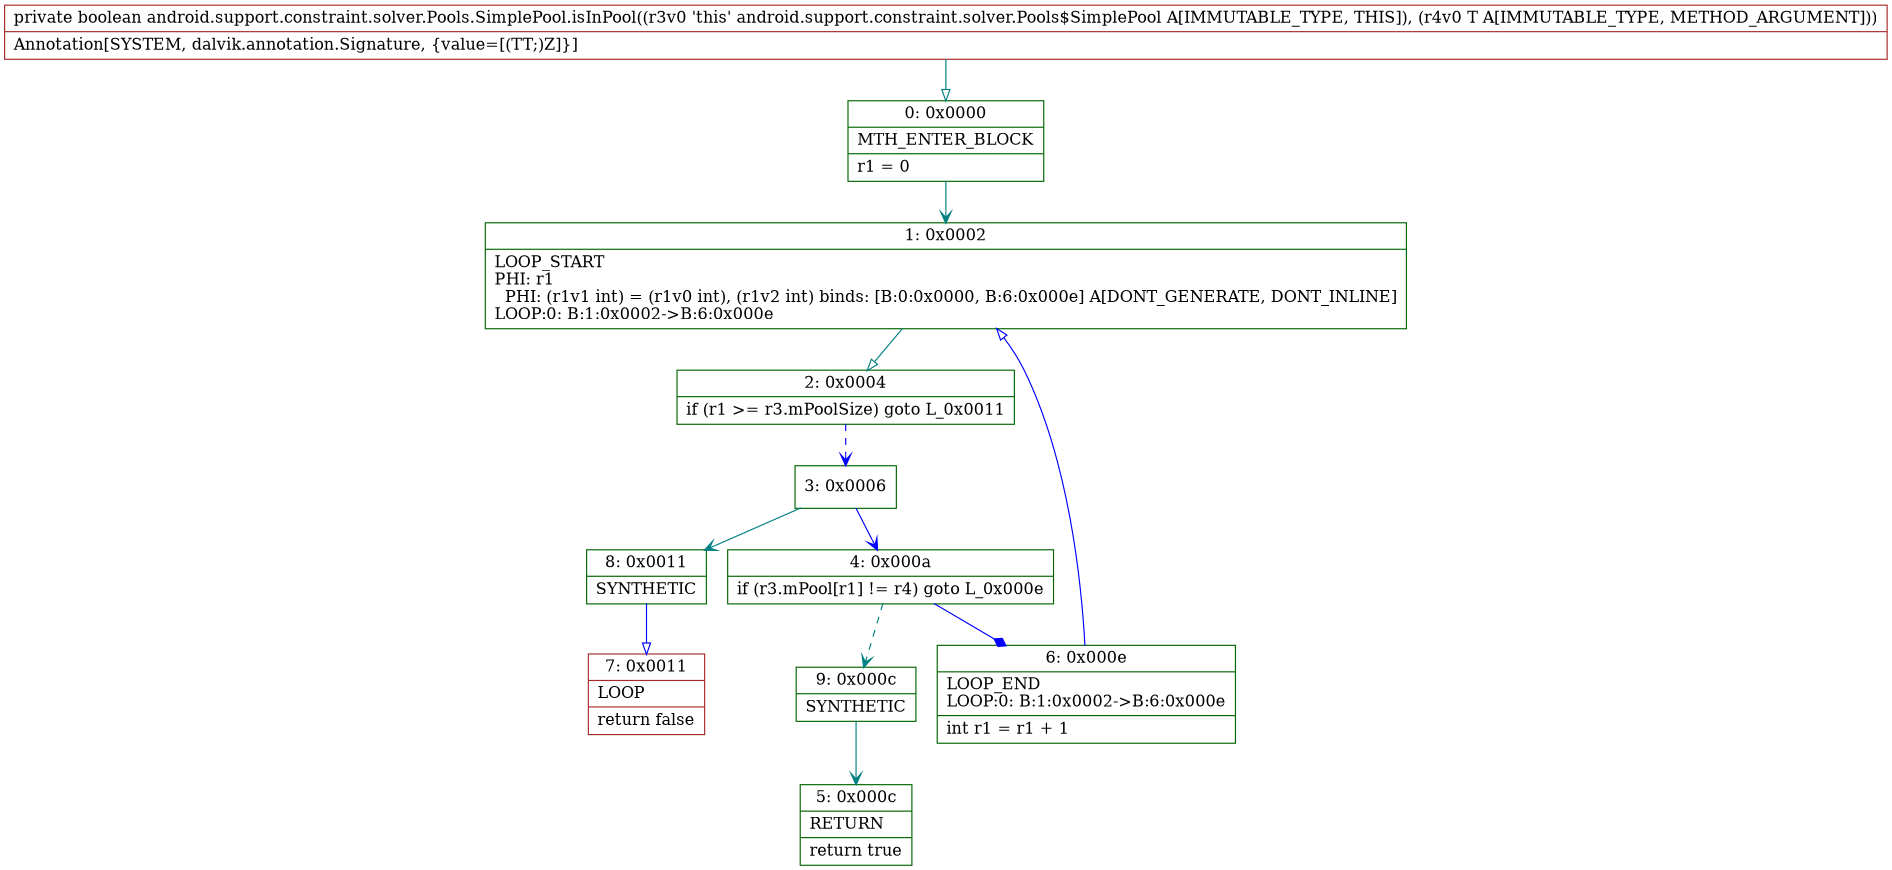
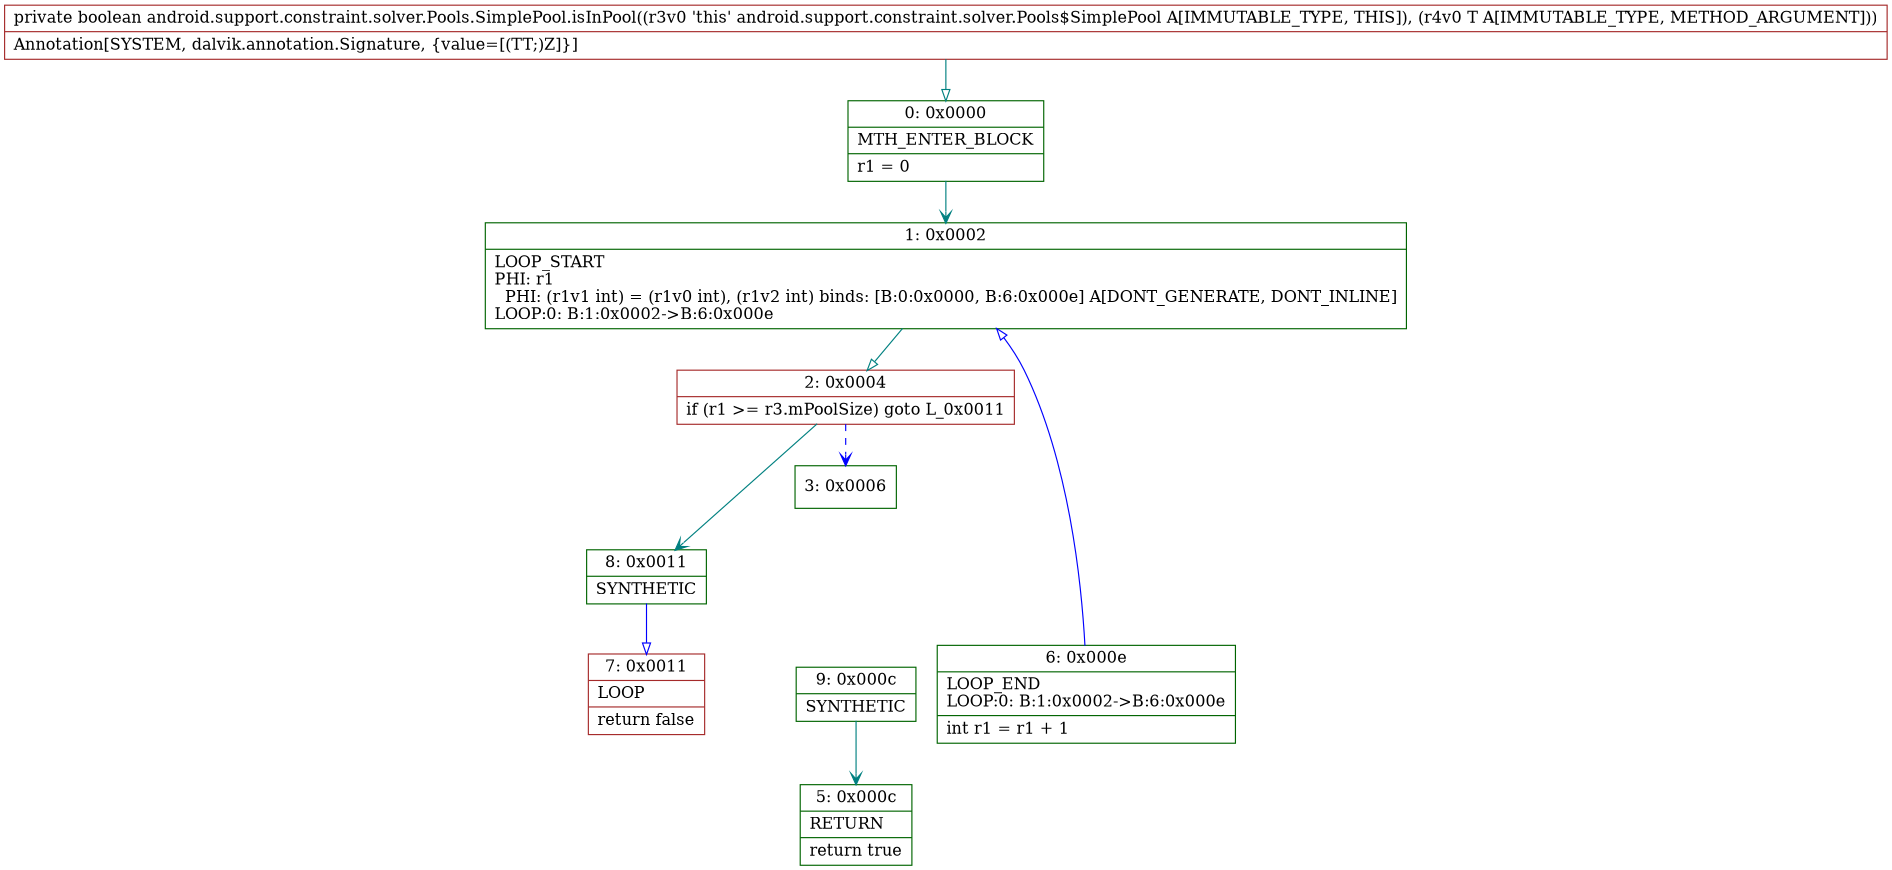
(846, 397) -> (846, 397)
(758, 527) -> (751, 483)
(891, 577) -> none
